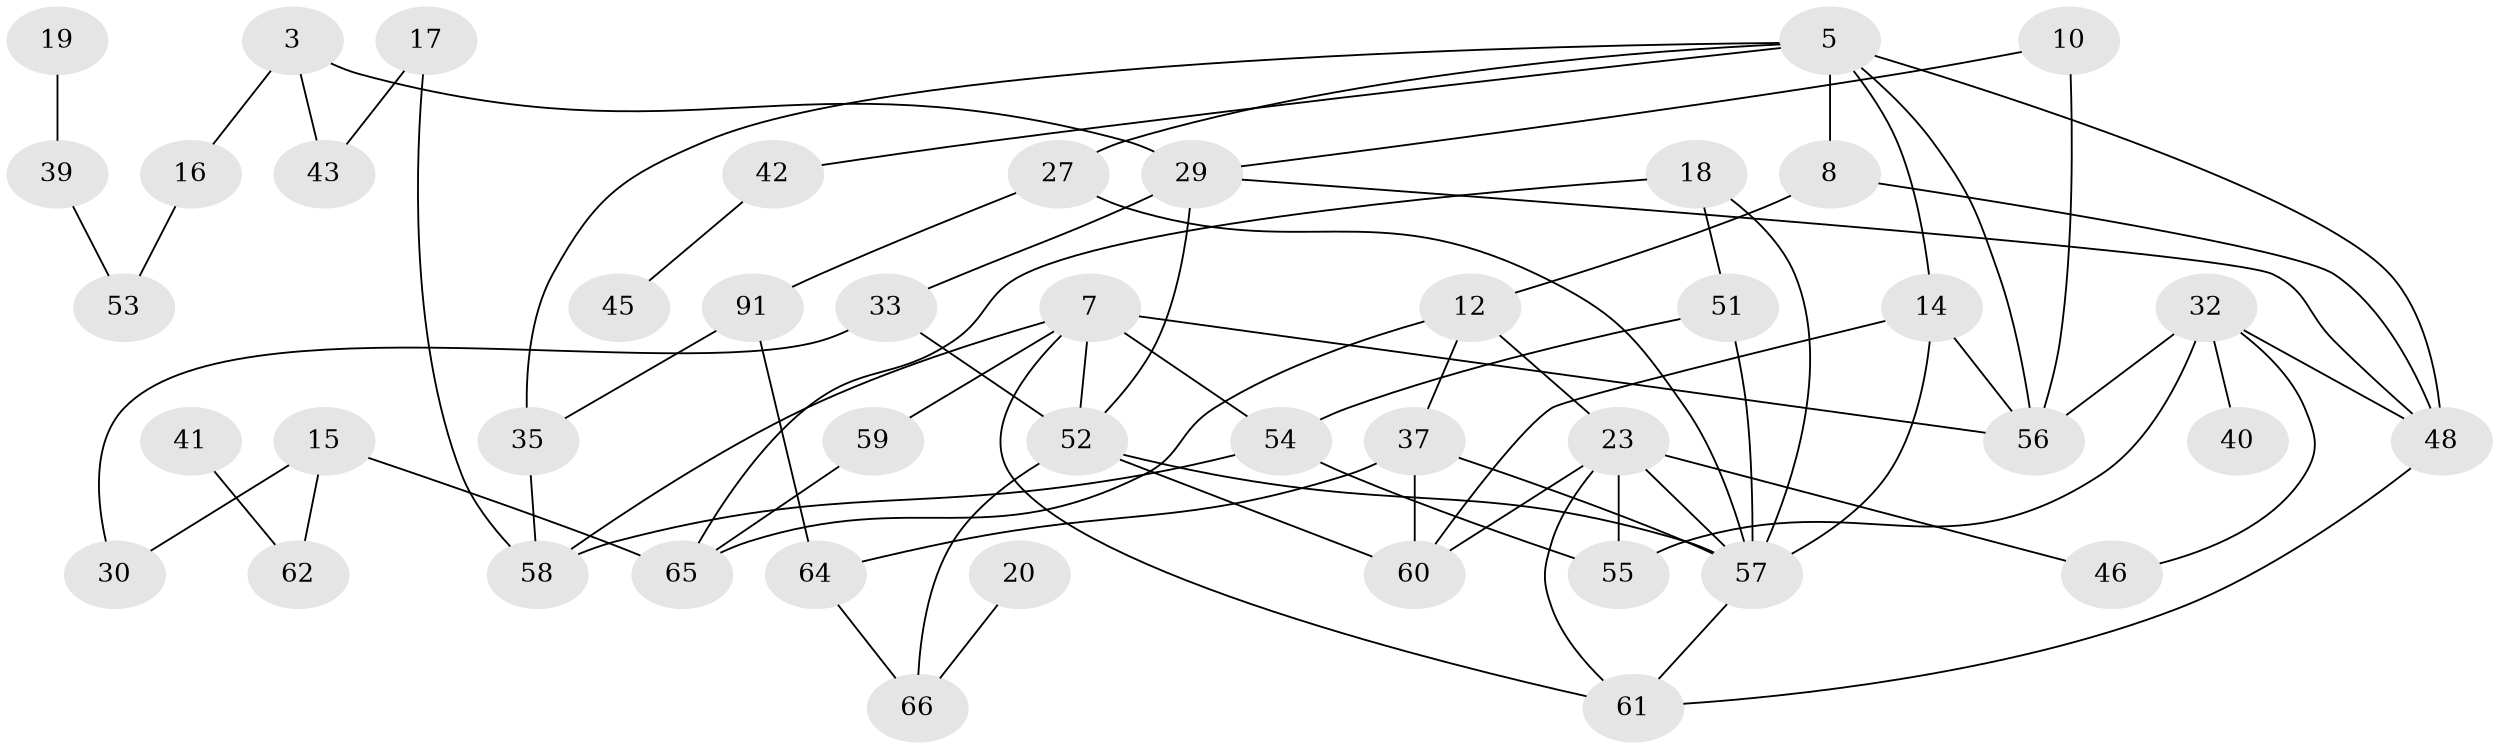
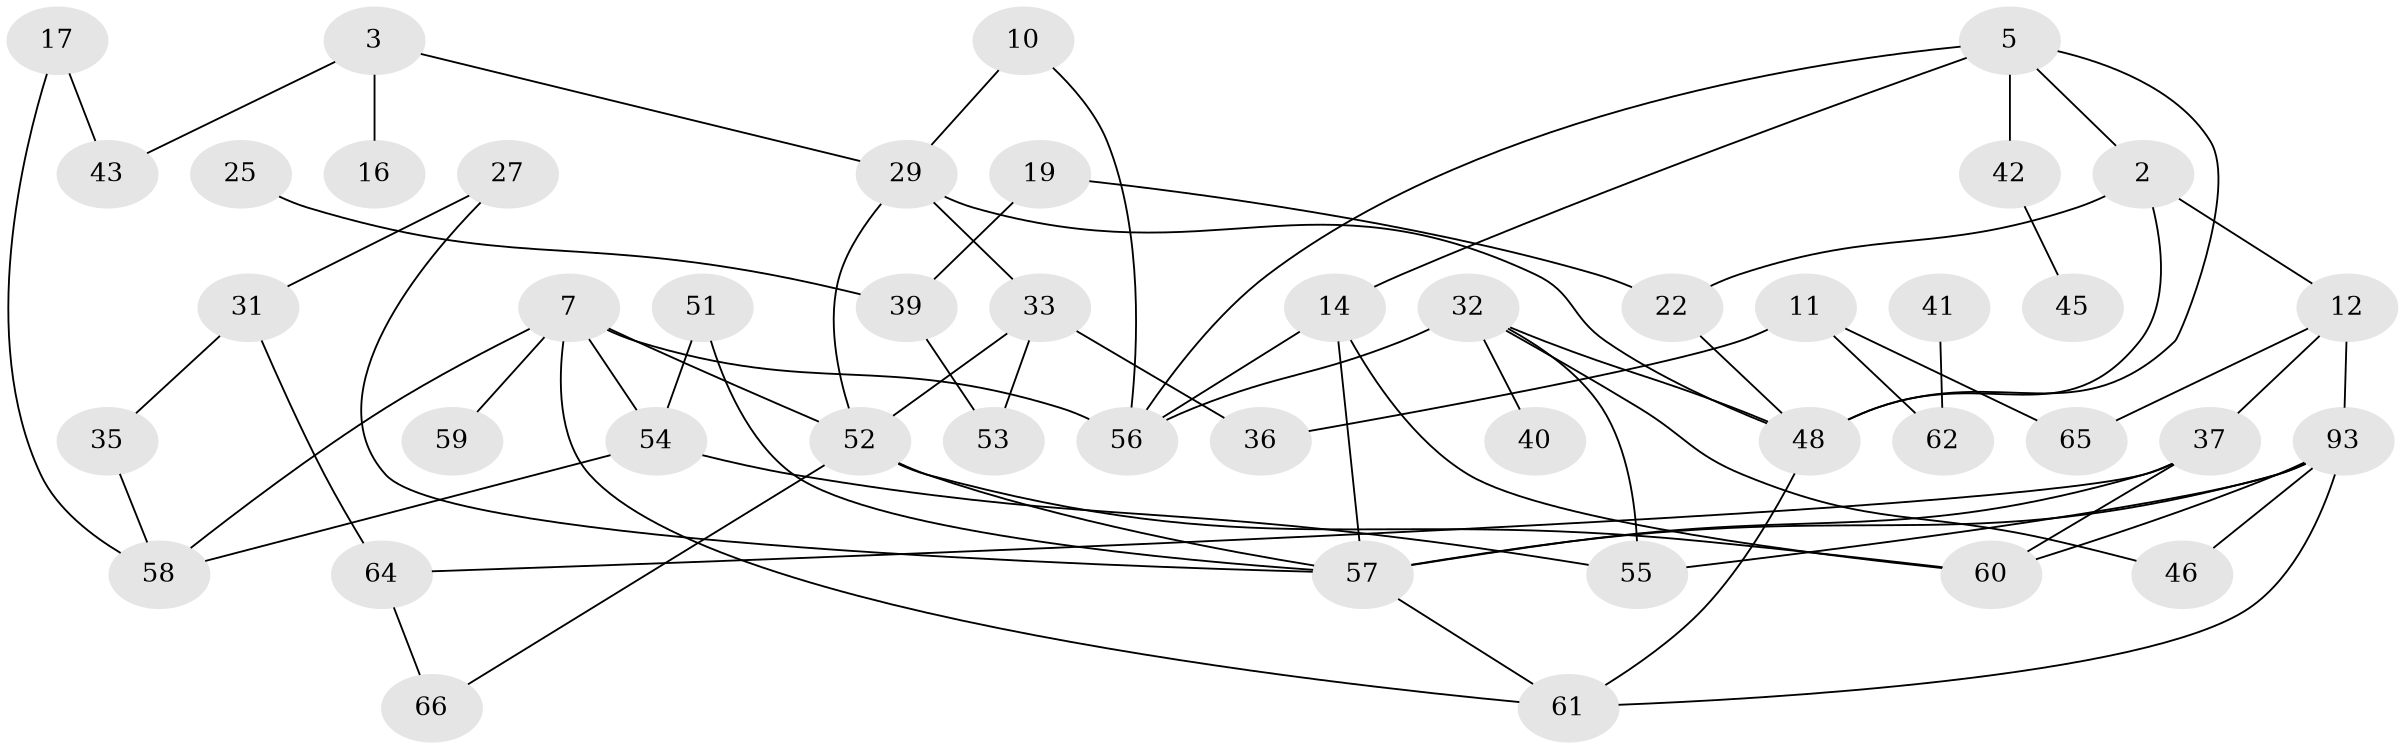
(1486, 70) -> none
(1067, 75) -> none
none -> (241, 174)
(1697, 174) -> none
(1830, 174) -> (2143, 174)
(158, 241) -> (1017, 374)
(753, 308) -> (248, 308)
none -> (1672, 308)
(324, 441) -> (1806, 308)
(1619, 441) -> (2344, 441)
(753, 525) -> none
(115, 575) -> (1261, 441)
(1020, 575) -> none
